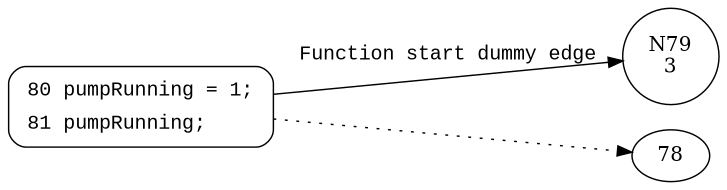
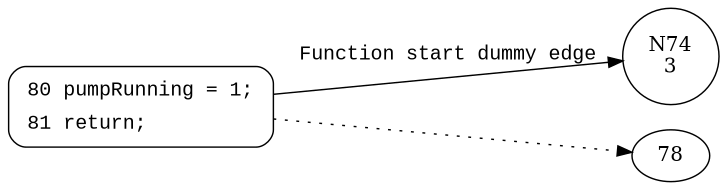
(671, 56) -> (671, 56)
(135, 123) -> (105, 123)
